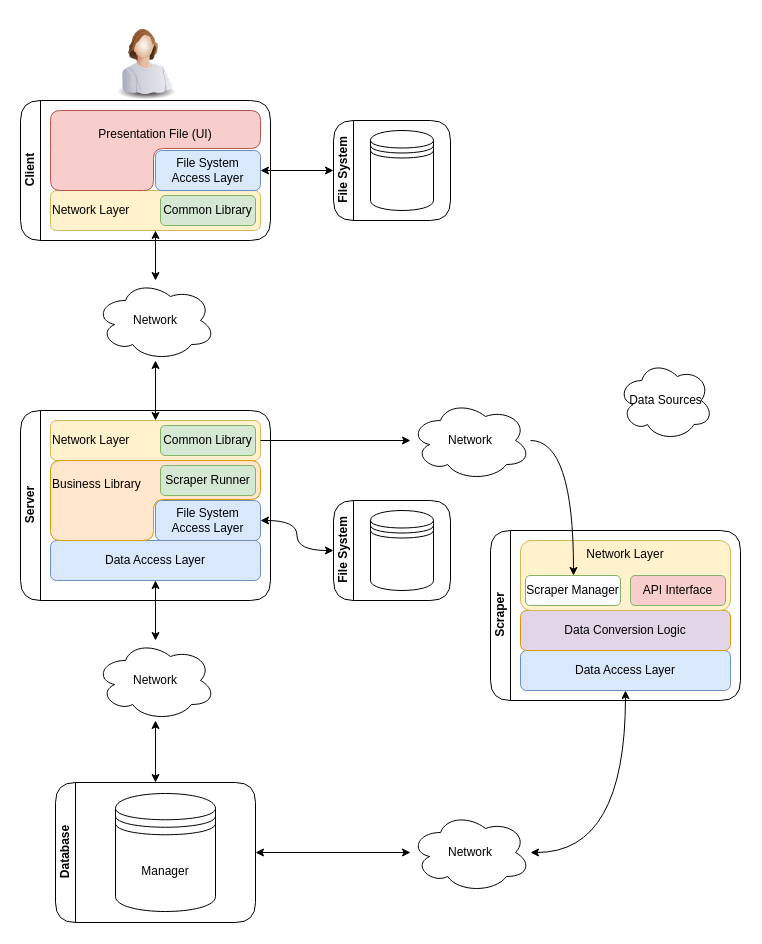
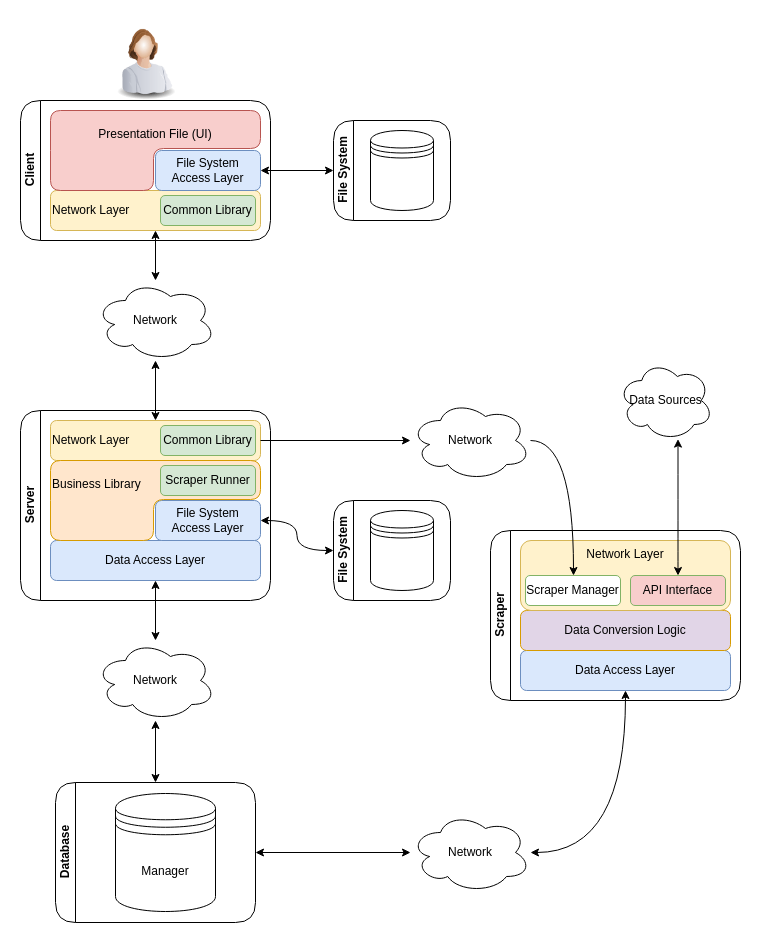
none -> (678, 506)
